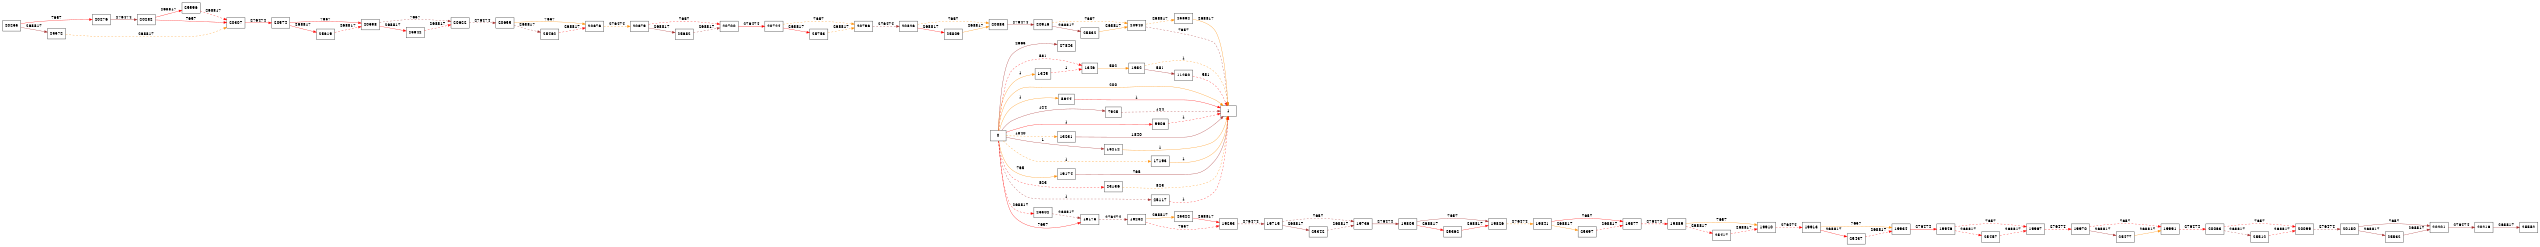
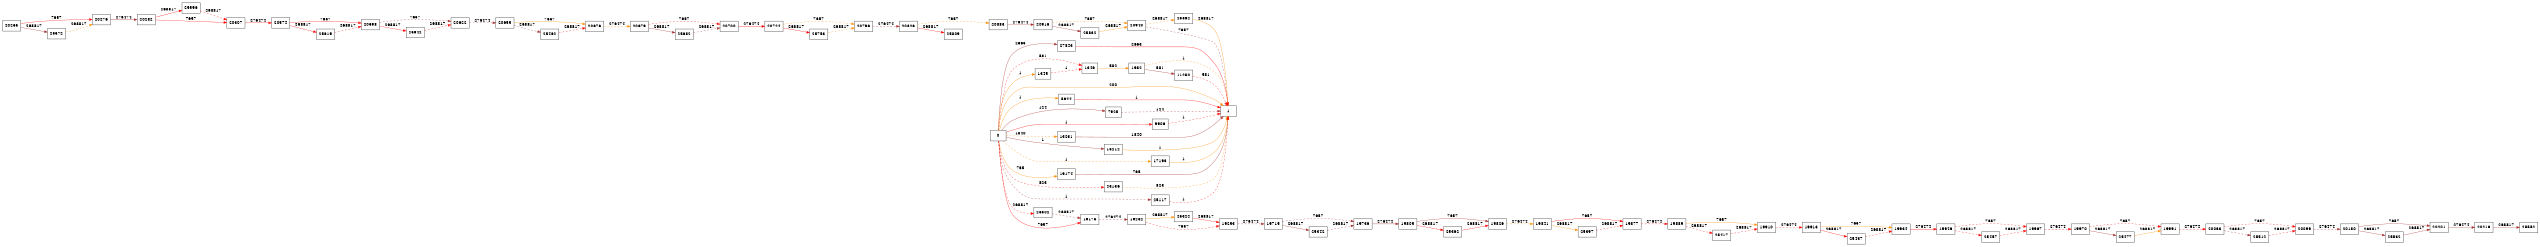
(974, 30) -> none
(145, 36) -> (78, 29)
none -> (1169, 47)
